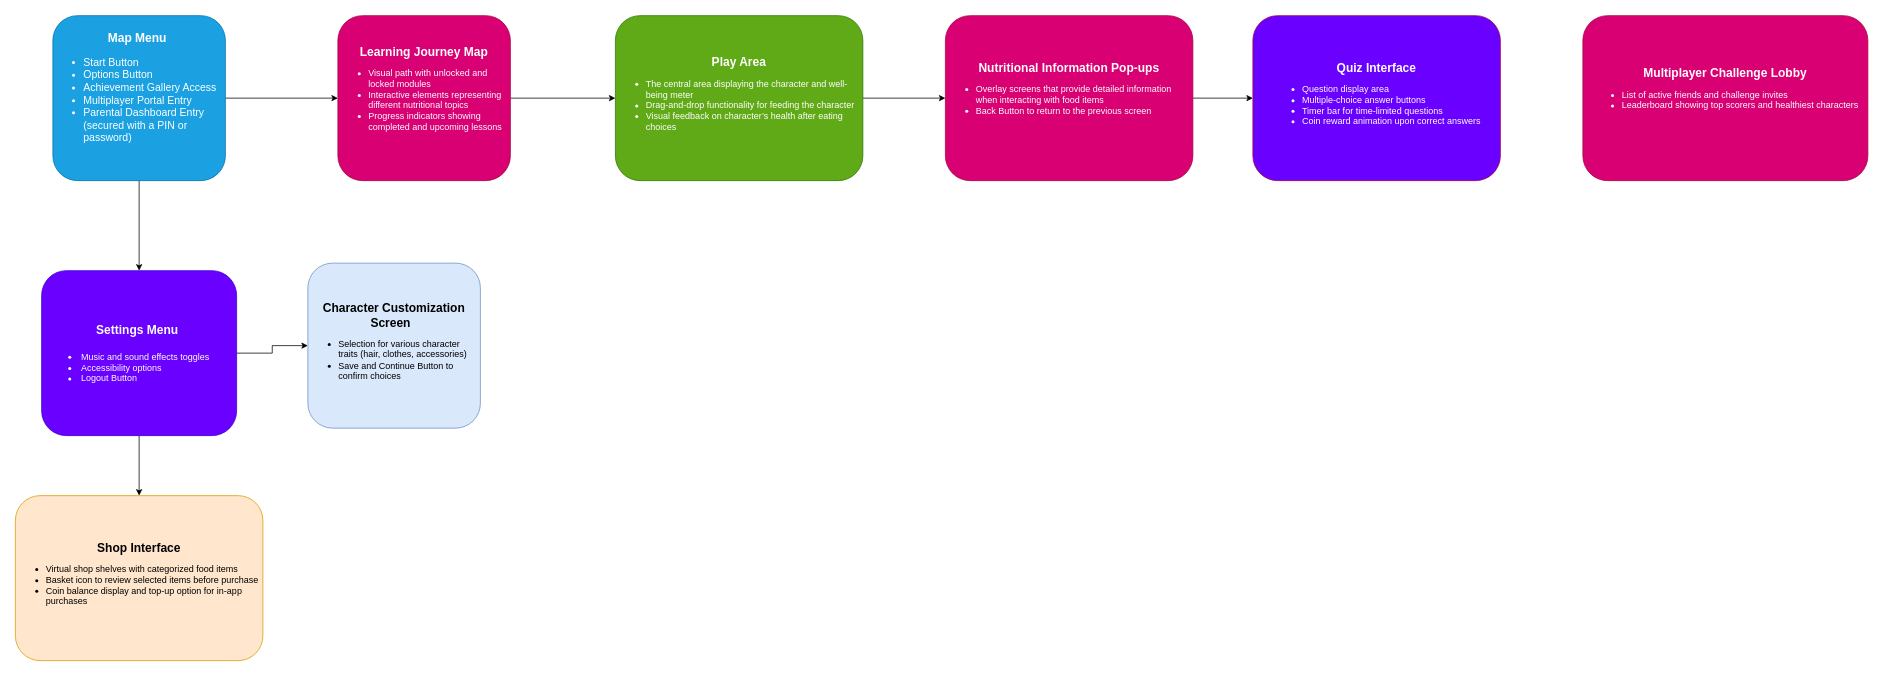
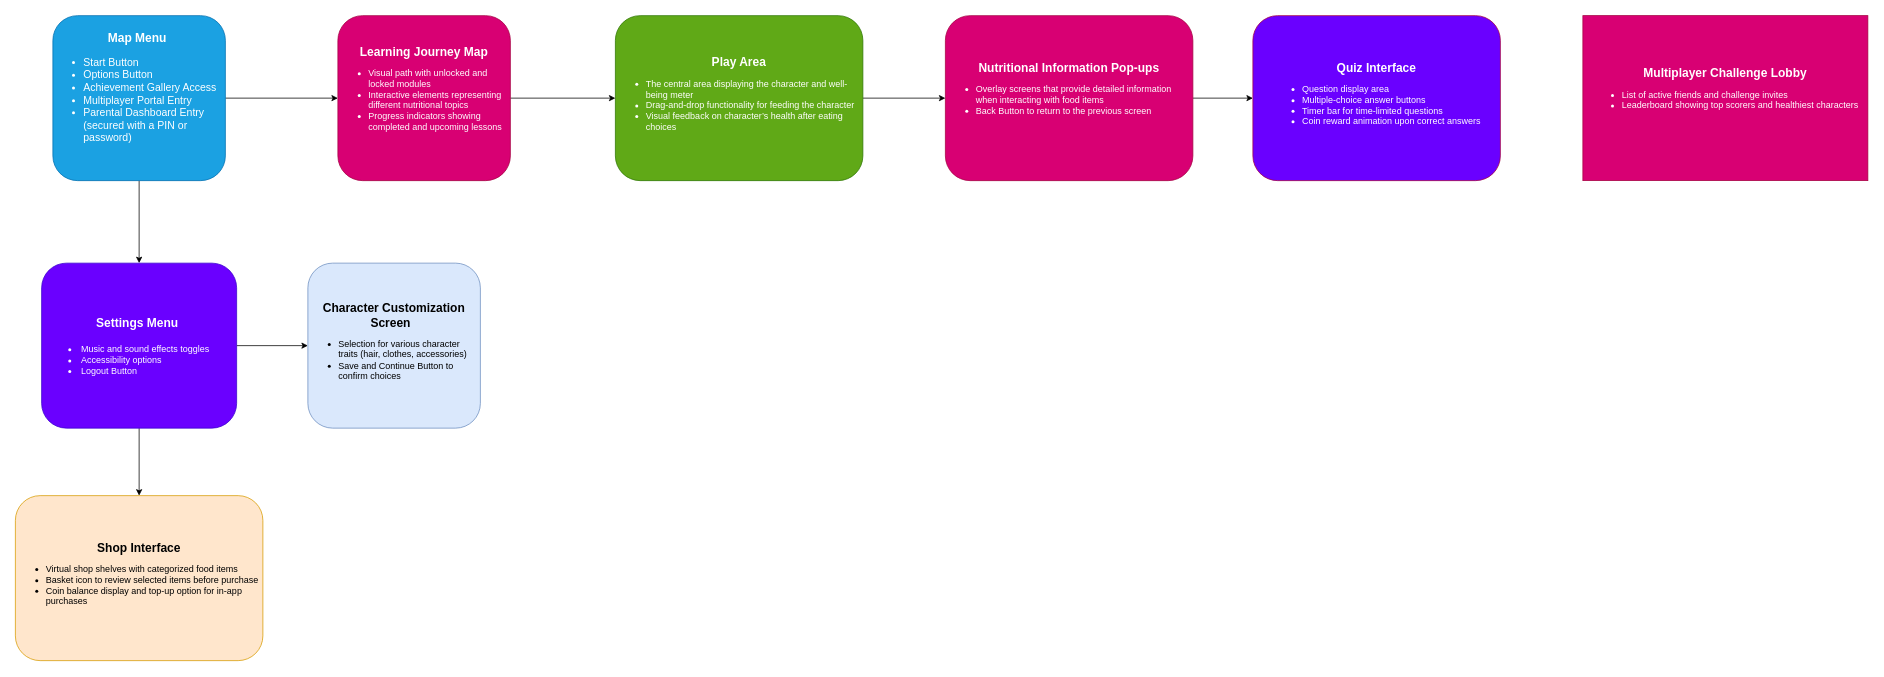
(1725, 98) -> (1725, 98)
(139, 353) -> (139, 345)
